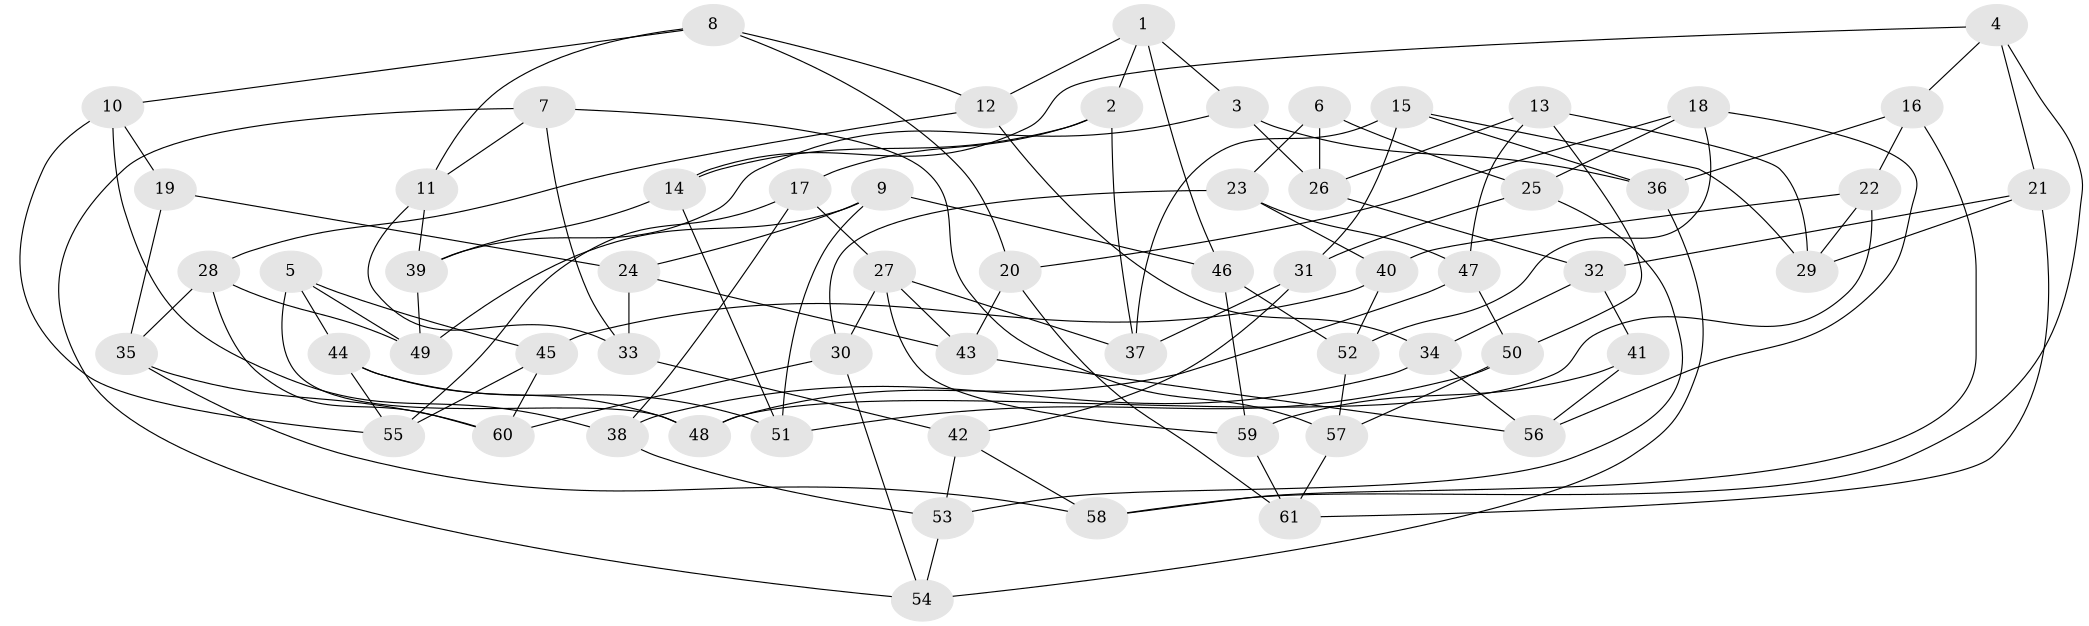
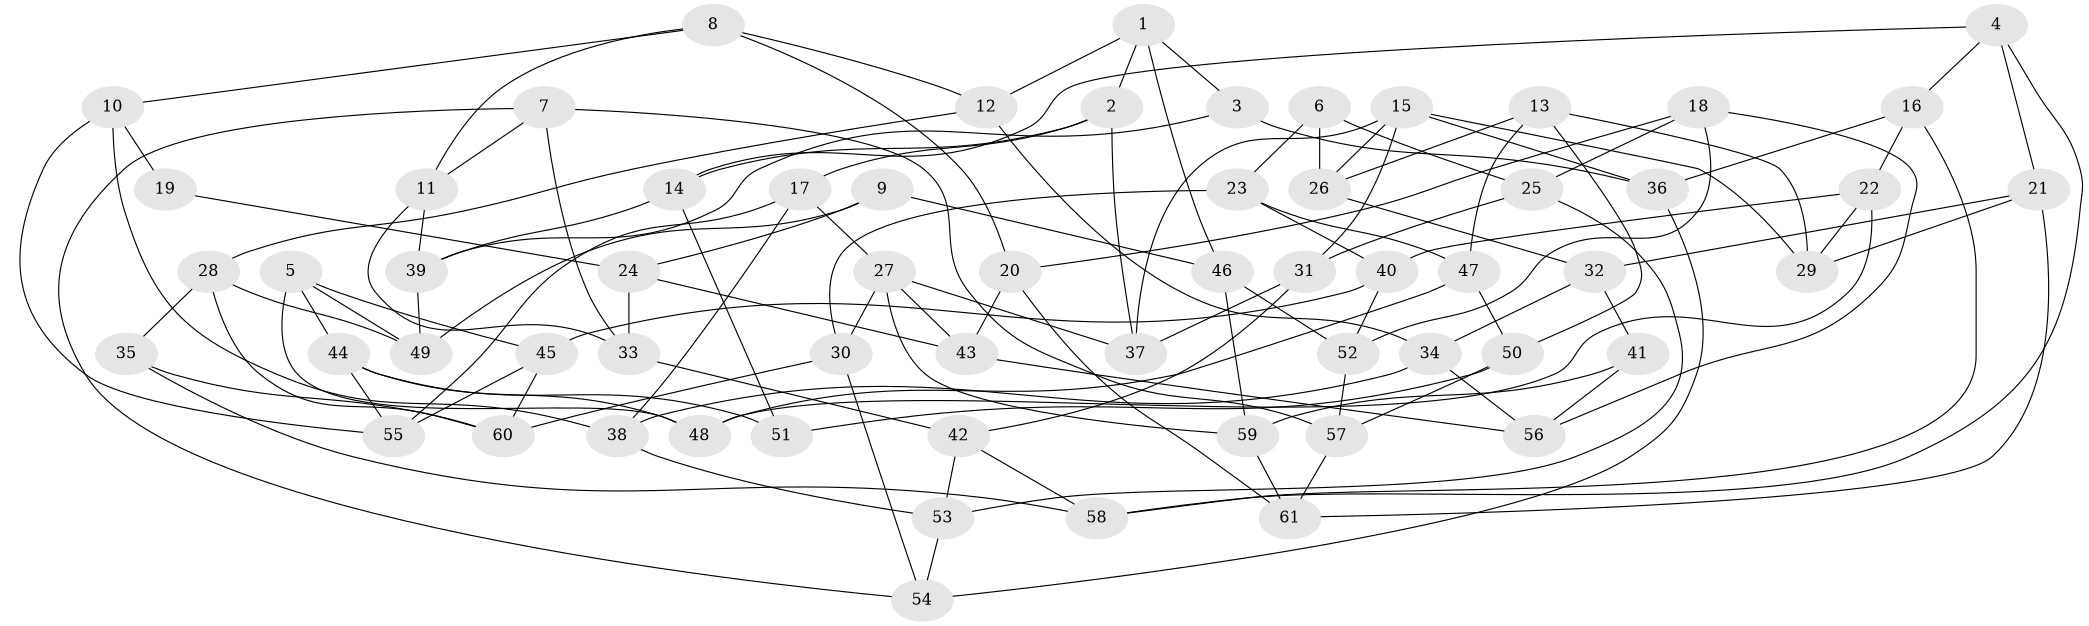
(1284, 154) -> (1355, 154)
(144, 281) -> none
(804, 297) -> none
